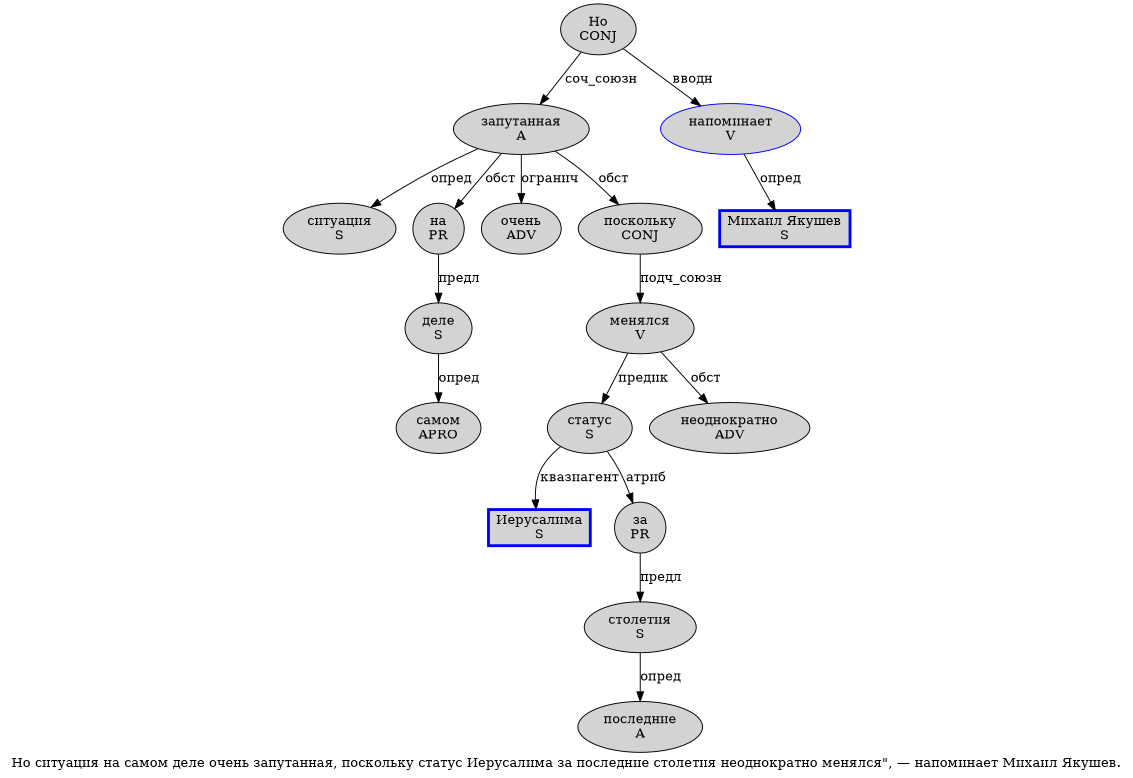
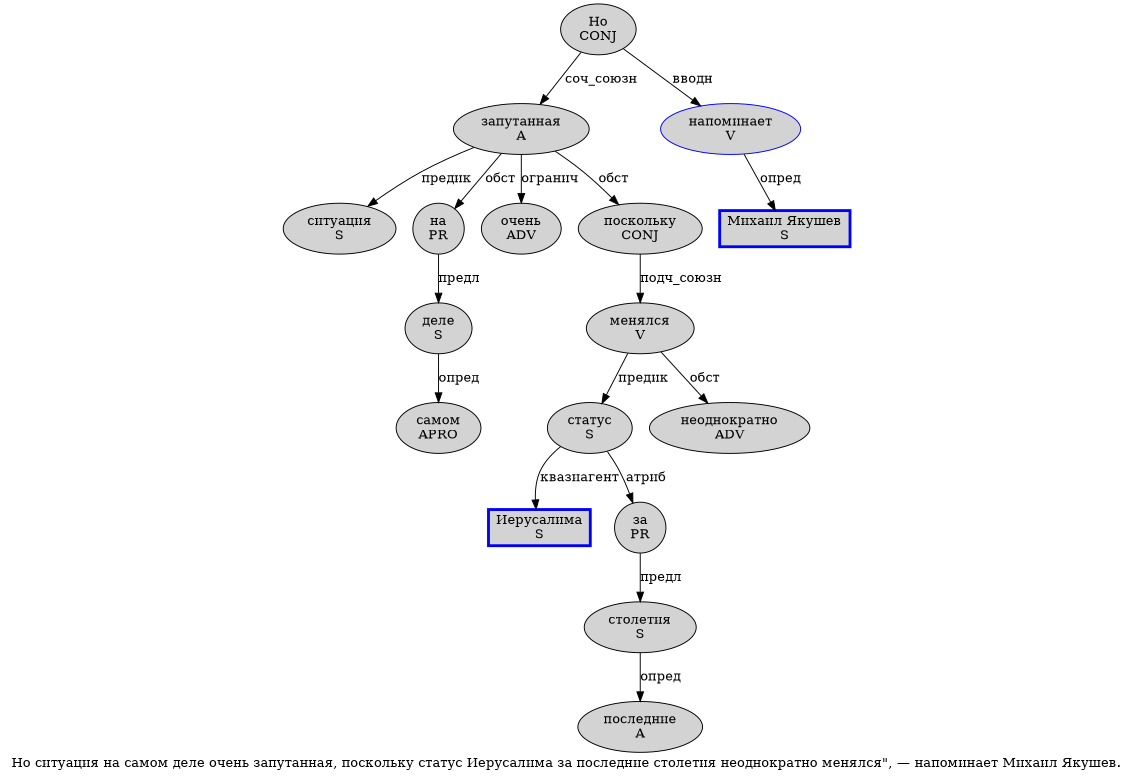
(451, 179) -> (447, 179)
